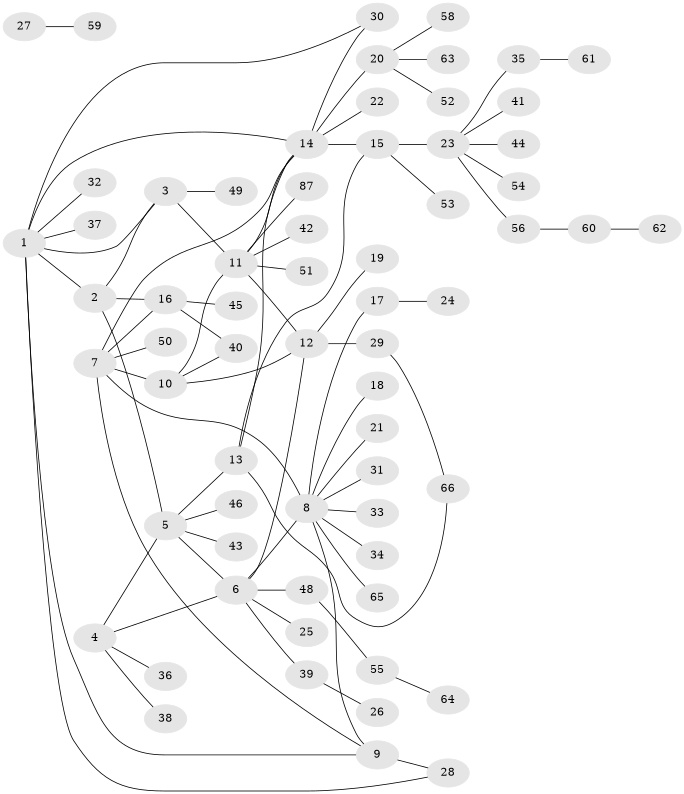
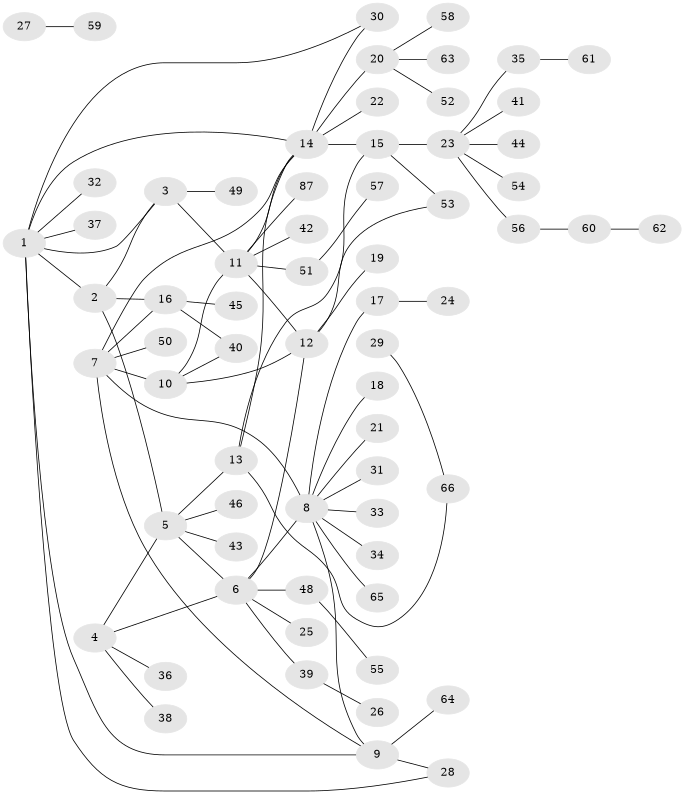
none -> (377, 187)
(340, 344) -> (351, 244)
(413, 685) -> (413, 728)
